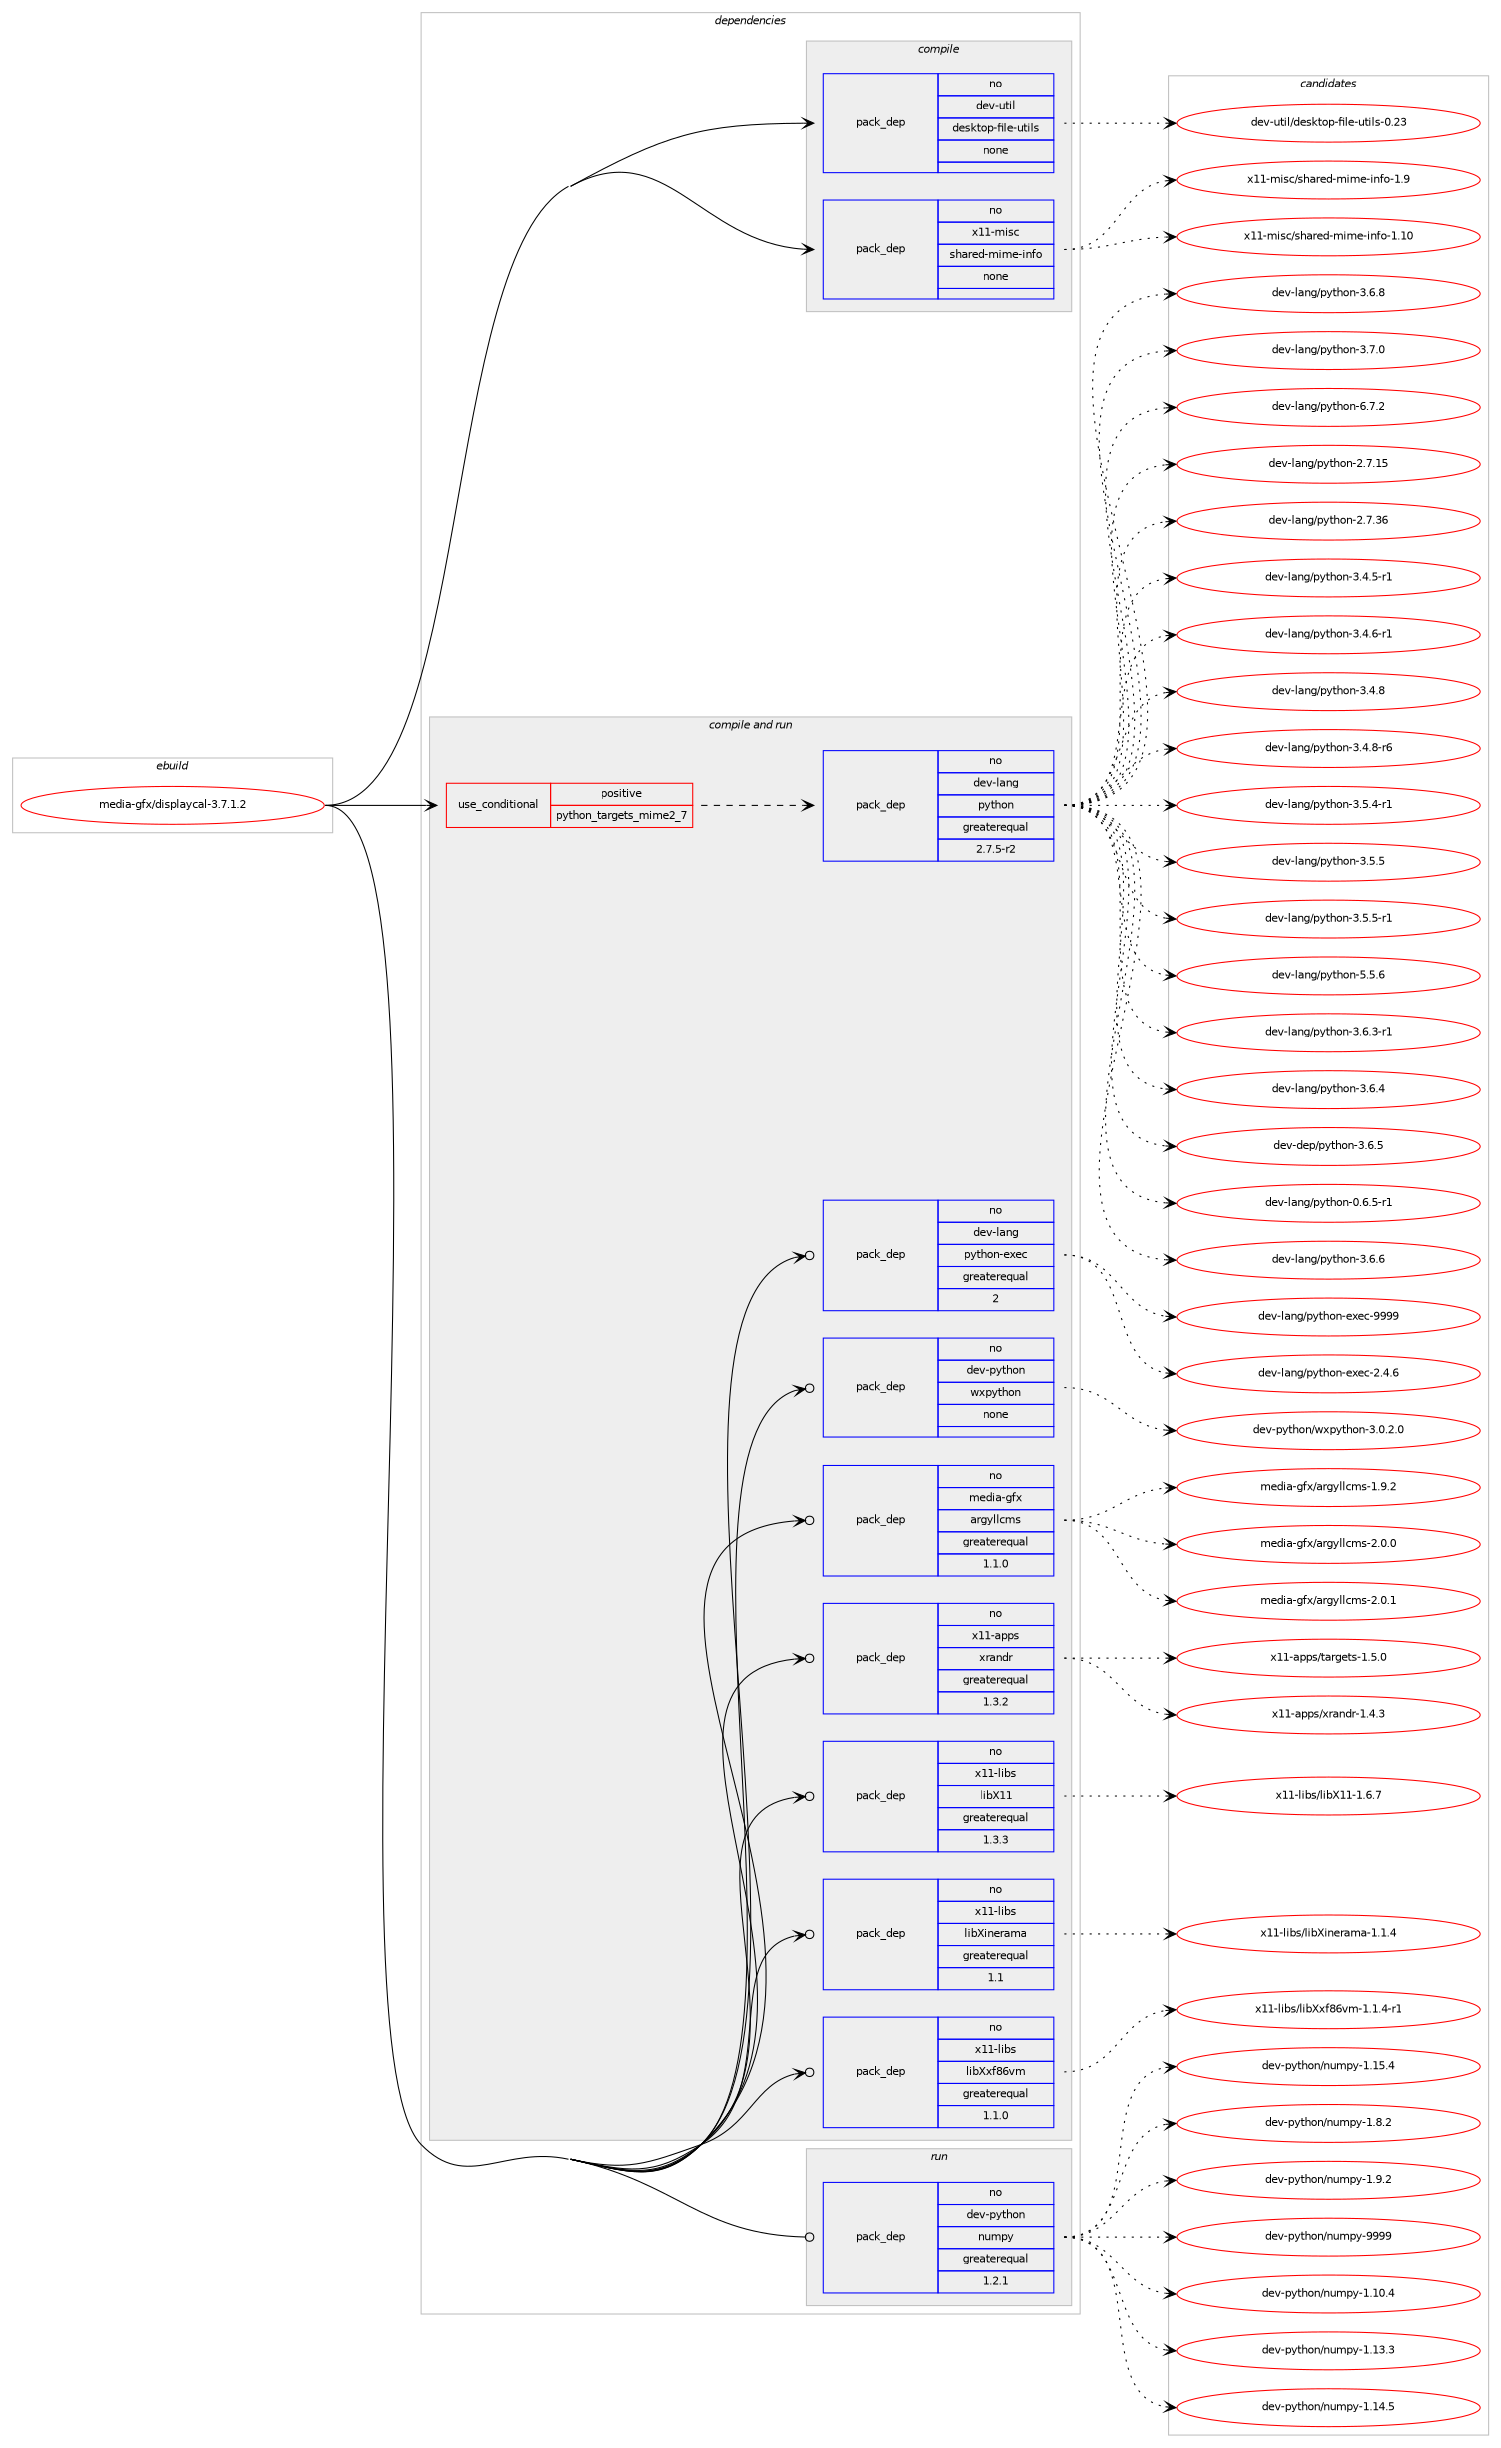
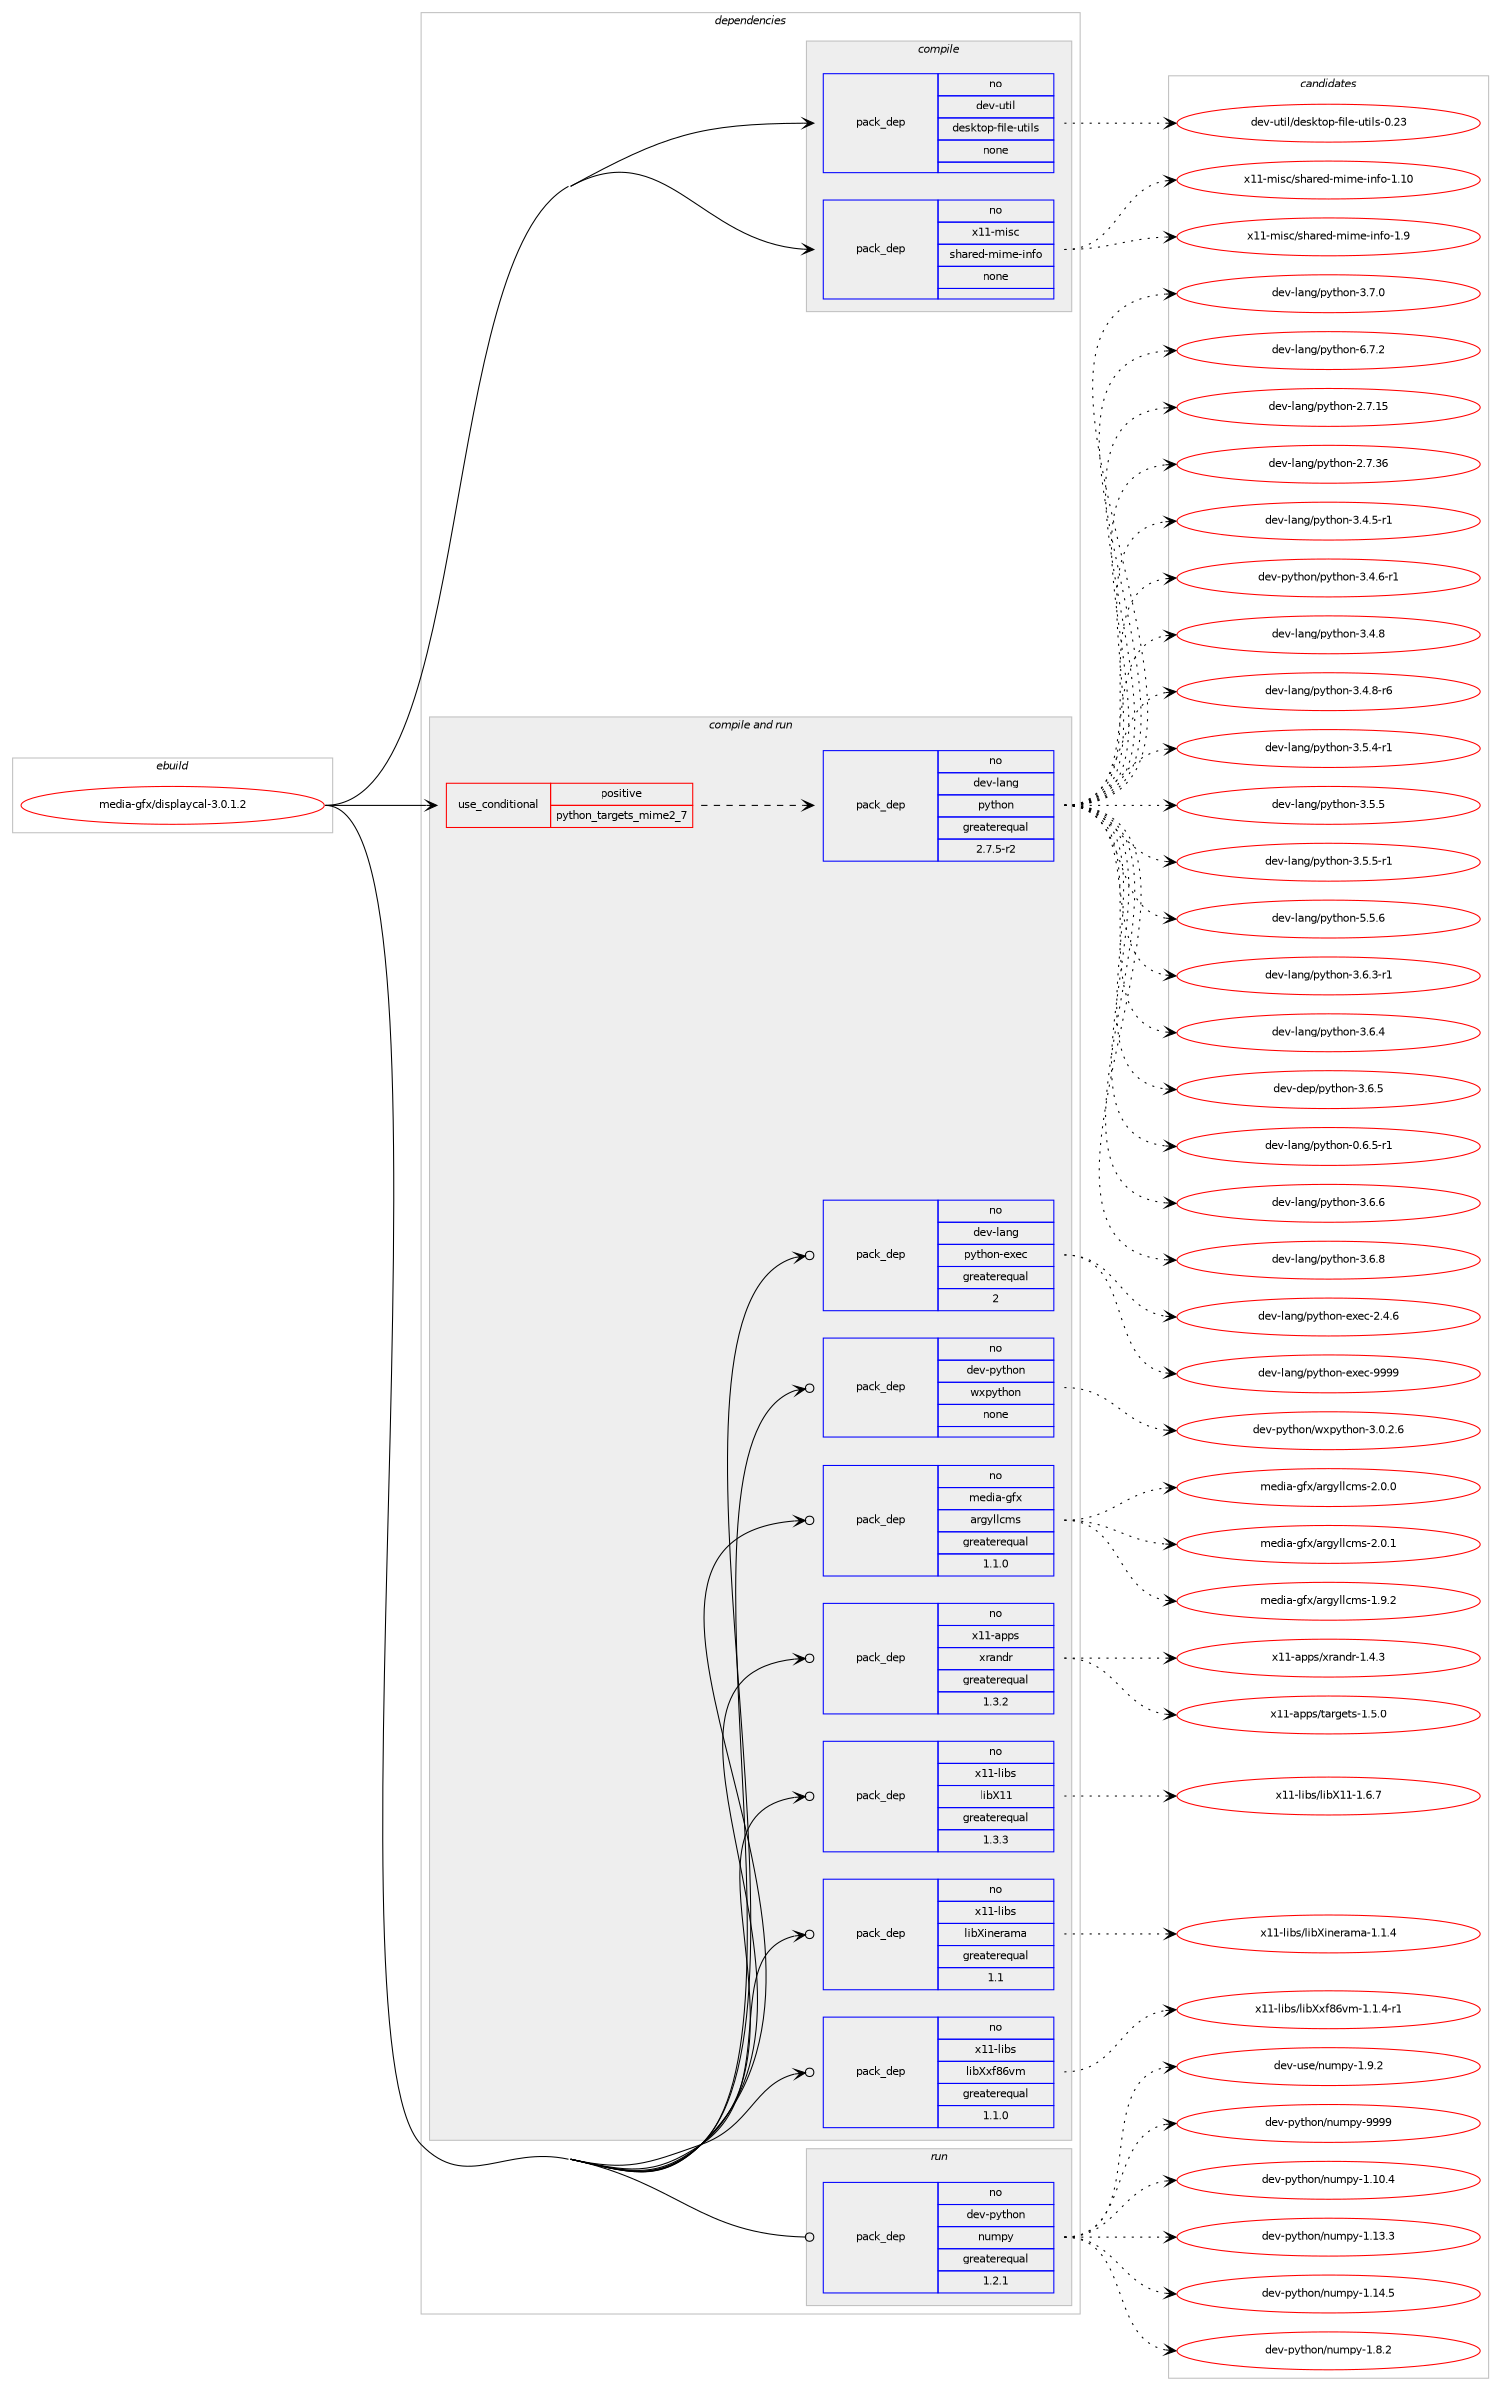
(1329, 635) -> (1329, 578)
(173, 805) -> (173, 805)
(1329, 1431) -> (1329, 1431)
(1329, 2067) -> none
(1329, 2180) -> (1329, 2067)
